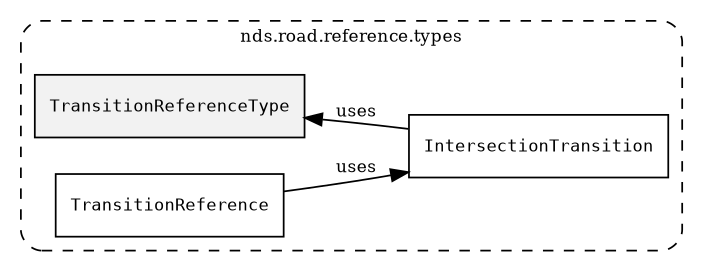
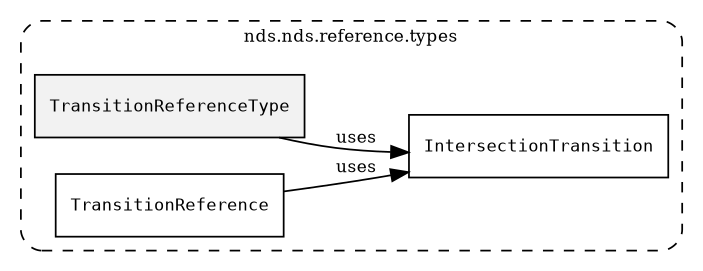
(352, 37) -> (352, 37)
(365, 124) -> (335, 148)
